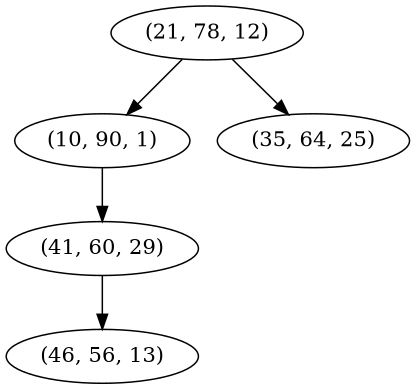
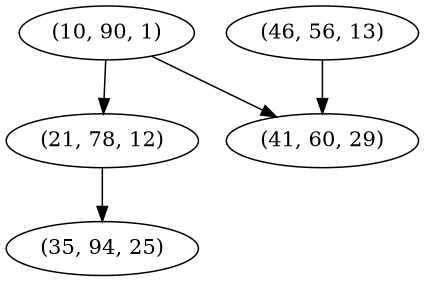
(160, 82) -> (105, 79)
(313, 141) -> (102, 249)
(102, 295) -> (322, 79)
